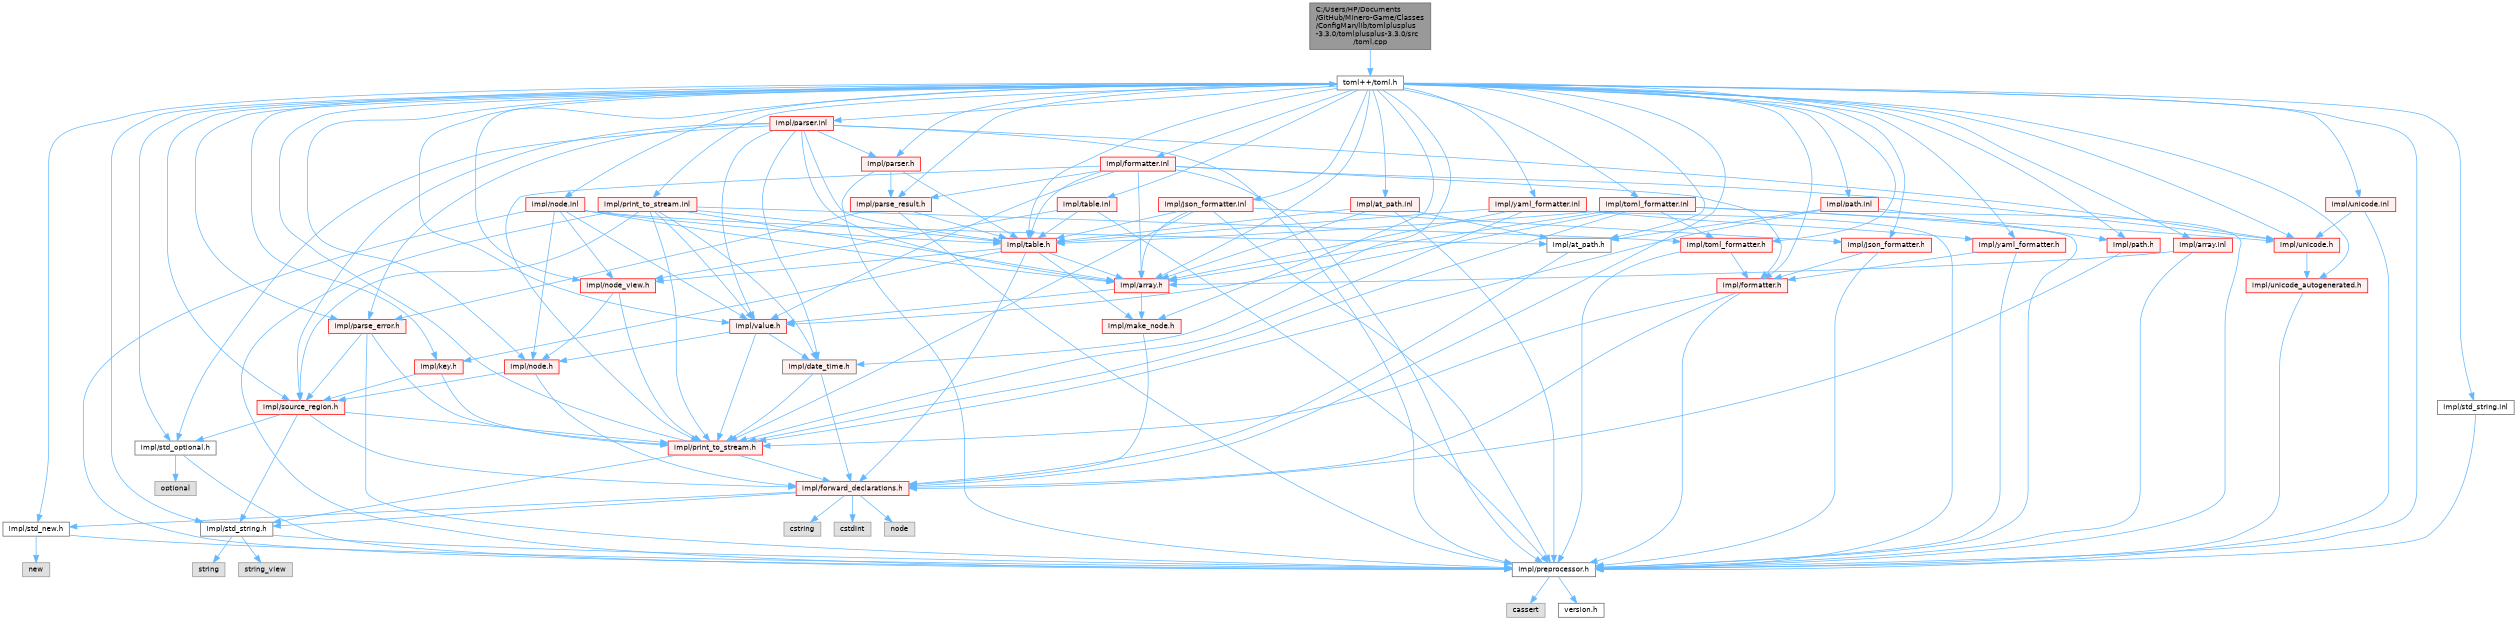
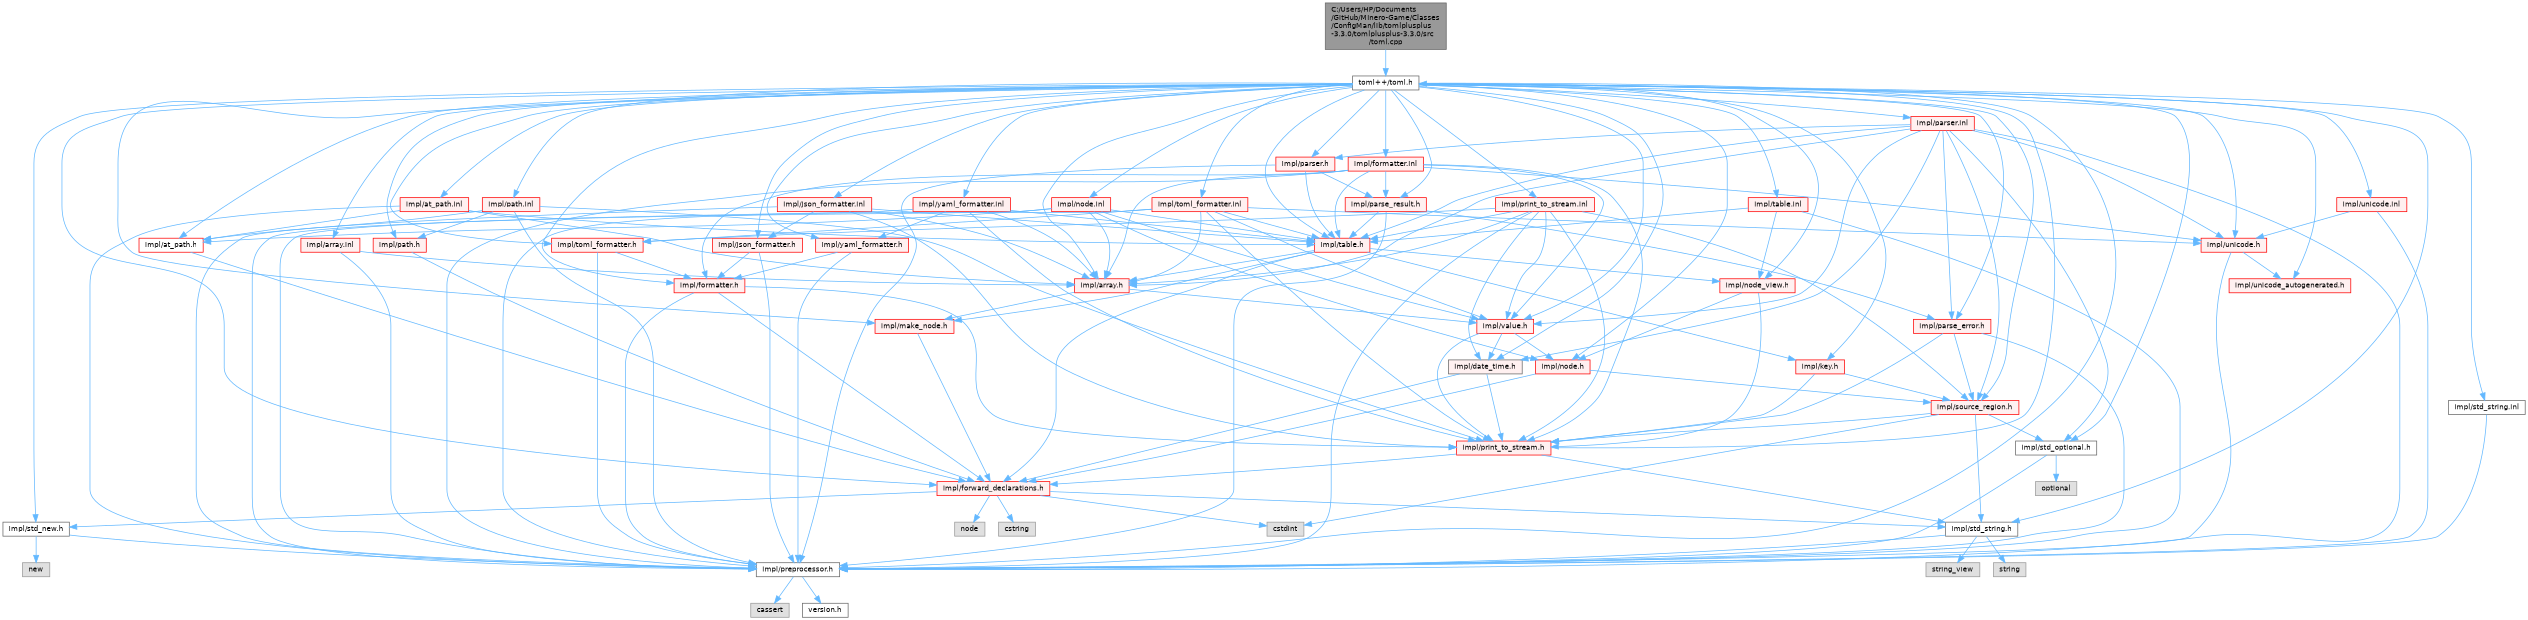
(583, 241) -> none
(1579, 245) -> (171, 245)
(518, 475) -> (1641, 466)
(2213, 542) -> (1669, 559)
